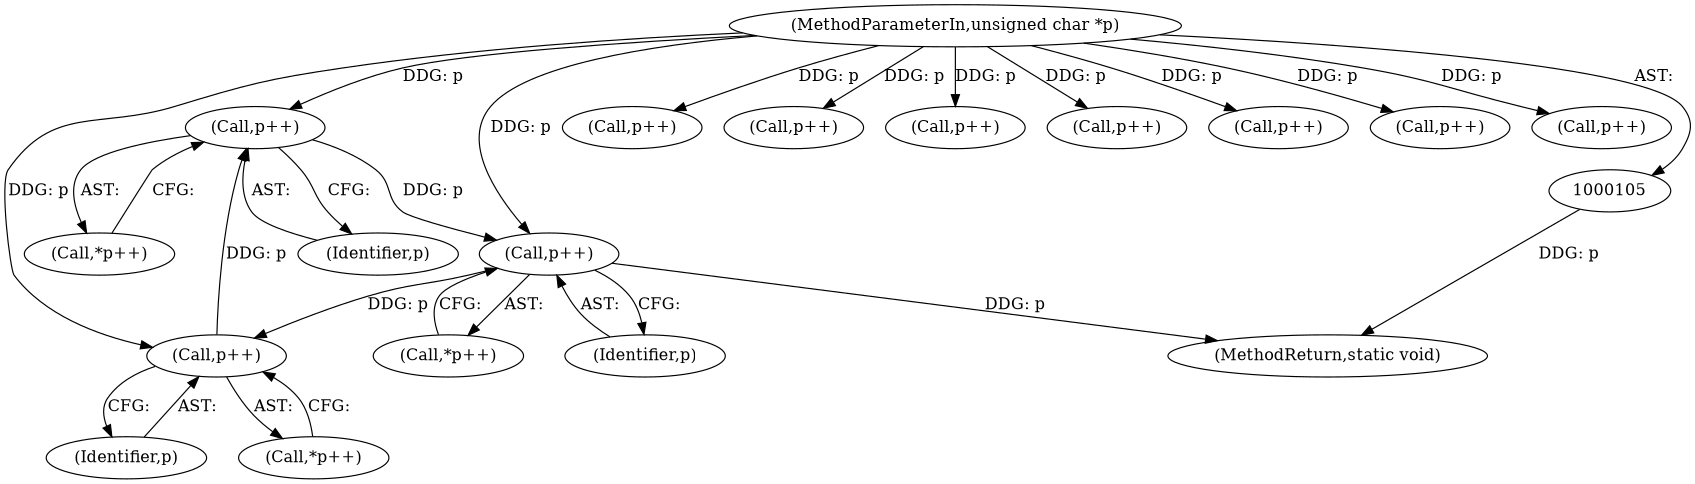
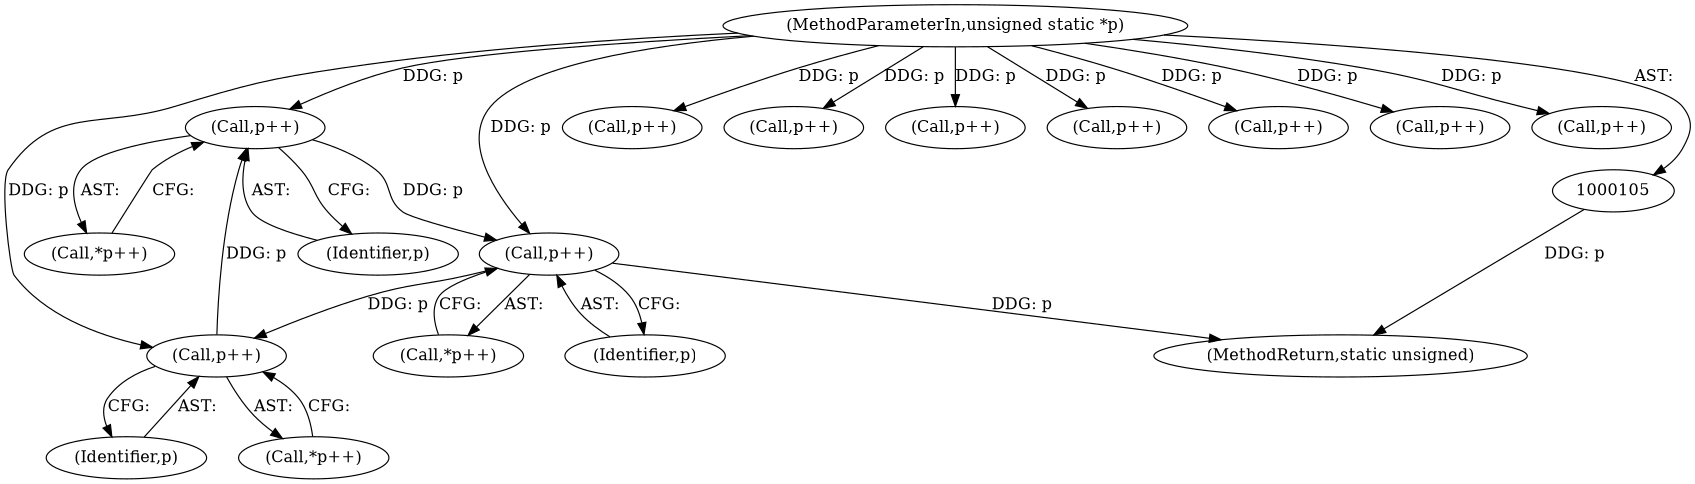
(955, 26) -> (955, 26)
(1328, 356) -> (1341, 356)
